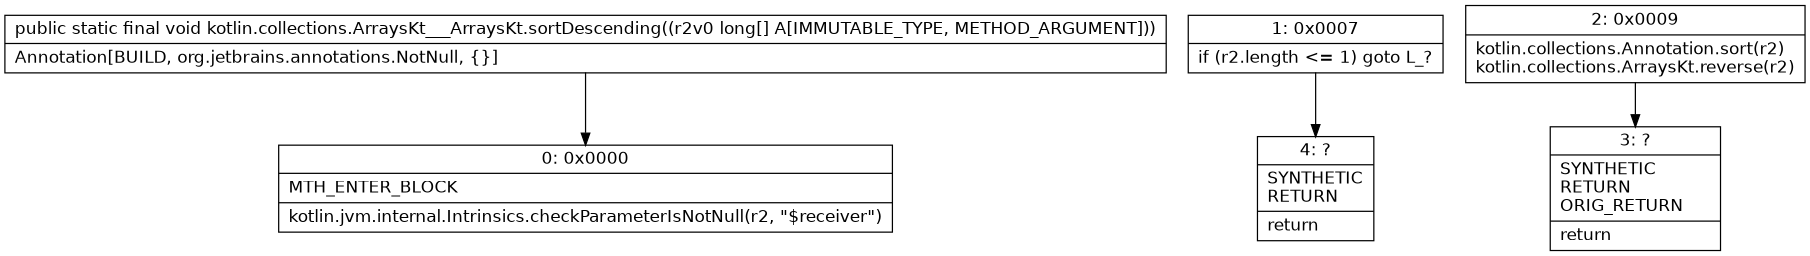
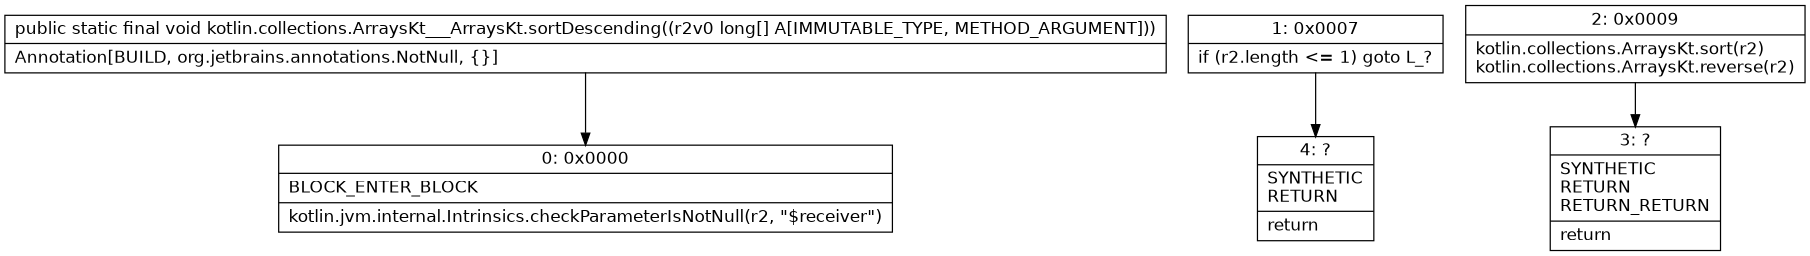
(1630, 49) -> (1620, 49)
(374, 187) -> (383, 187)
(1622, 206) -> (1635, 206)
